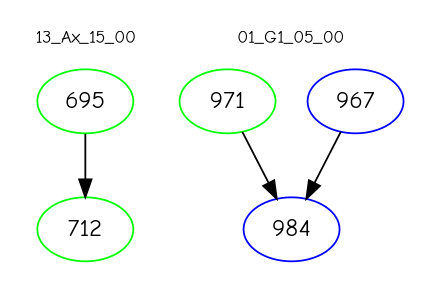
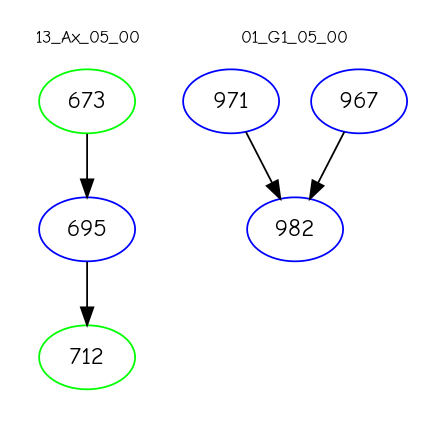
(86, 38) -> (88, 38)
(85, 101) -> (87, 229)
none -> (87, 101)
(228, 101) -> (231, 101)
(292, 229) -> (295, 229)
